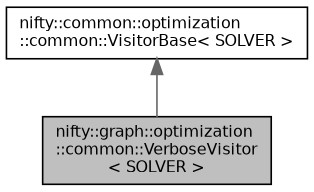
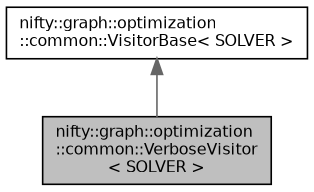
(157, 33) -> (157, 33)
